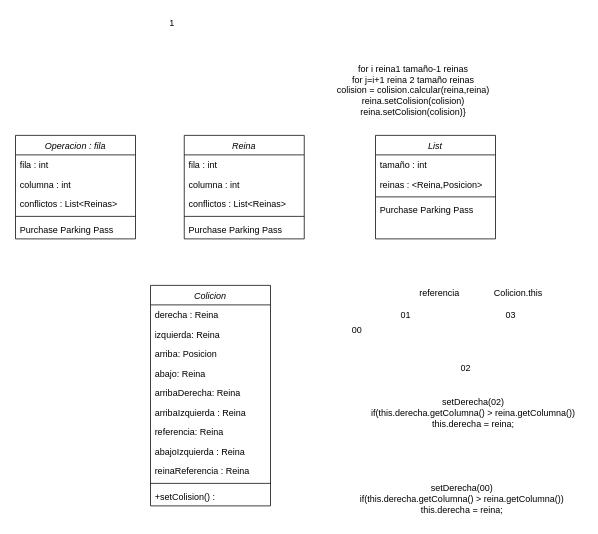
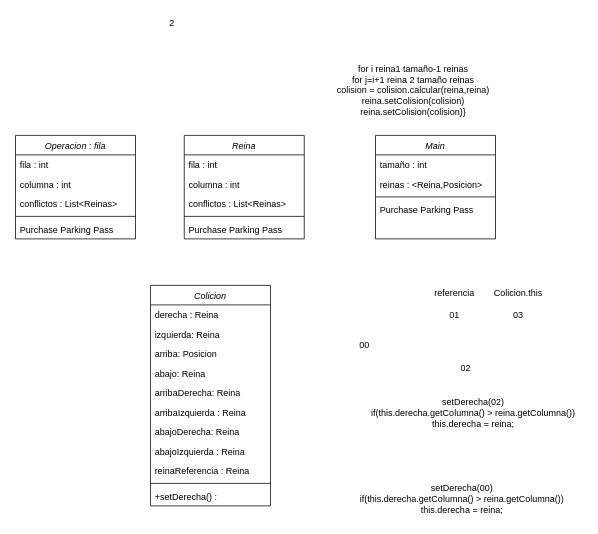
(173, 23) -> (173, 23)
(435, 146) -> (435, 146)
(439, 293) -> (454, 293)
(405, 315) -> (454, 315)
(510, 315) -> (518, 315)
(357, 330) -> (364, 345)
(193, 432) -> (199, 432)
(189, 497) -> (190, 497)
